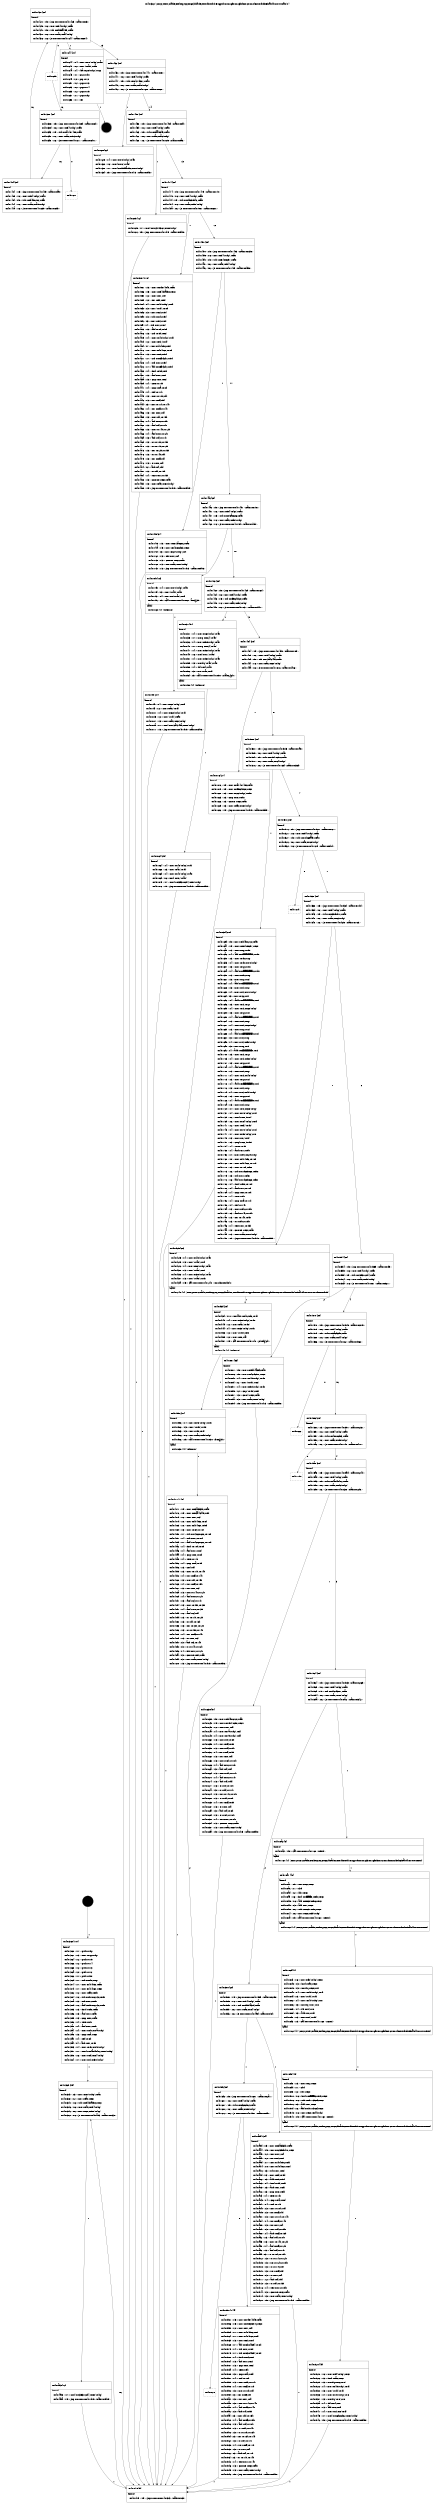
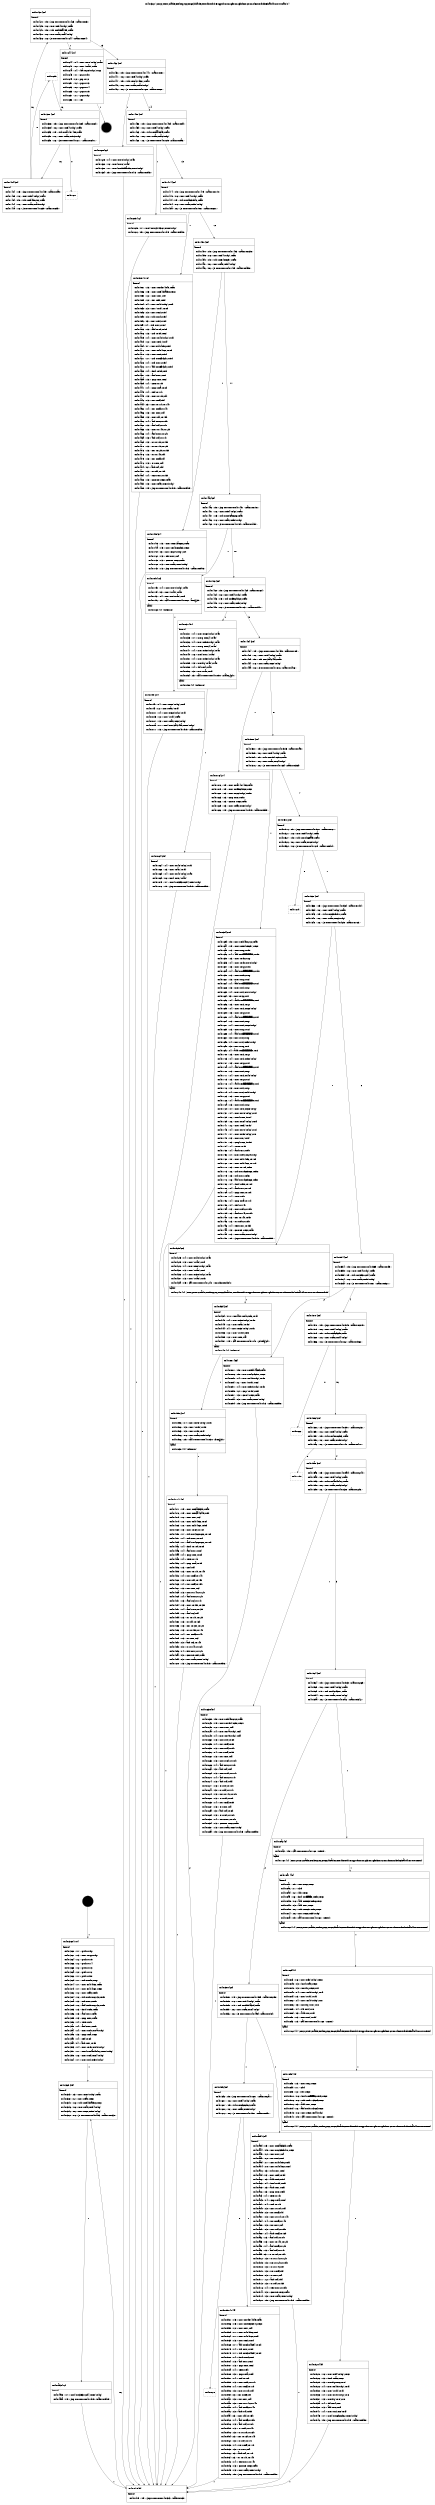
(55, 57) -> (33, 129)
